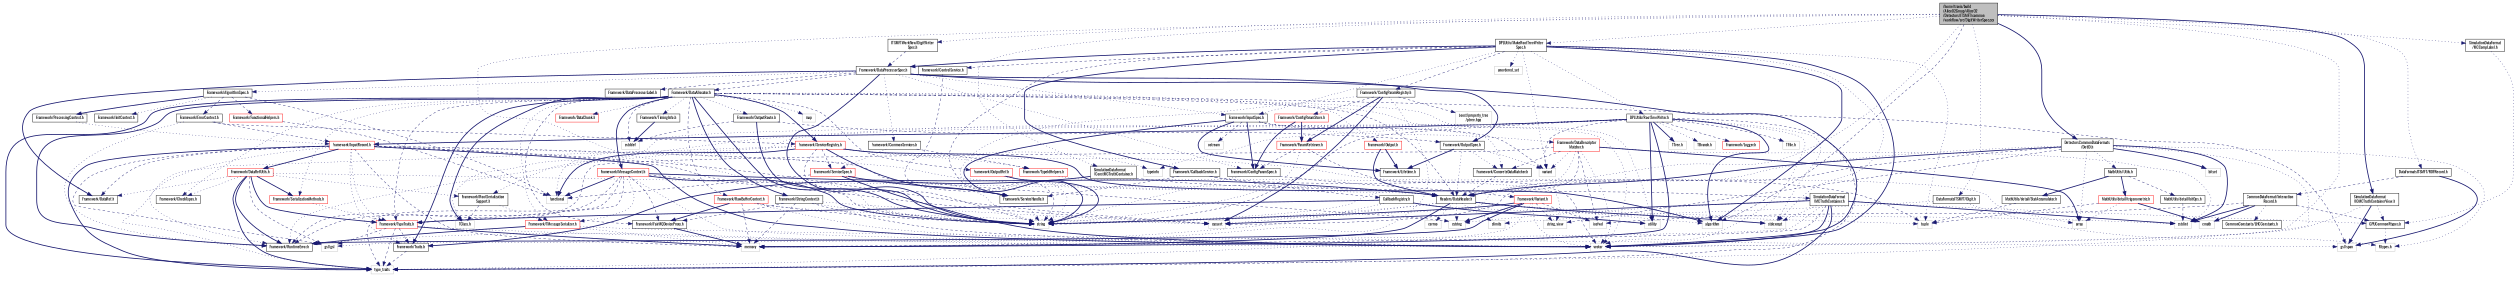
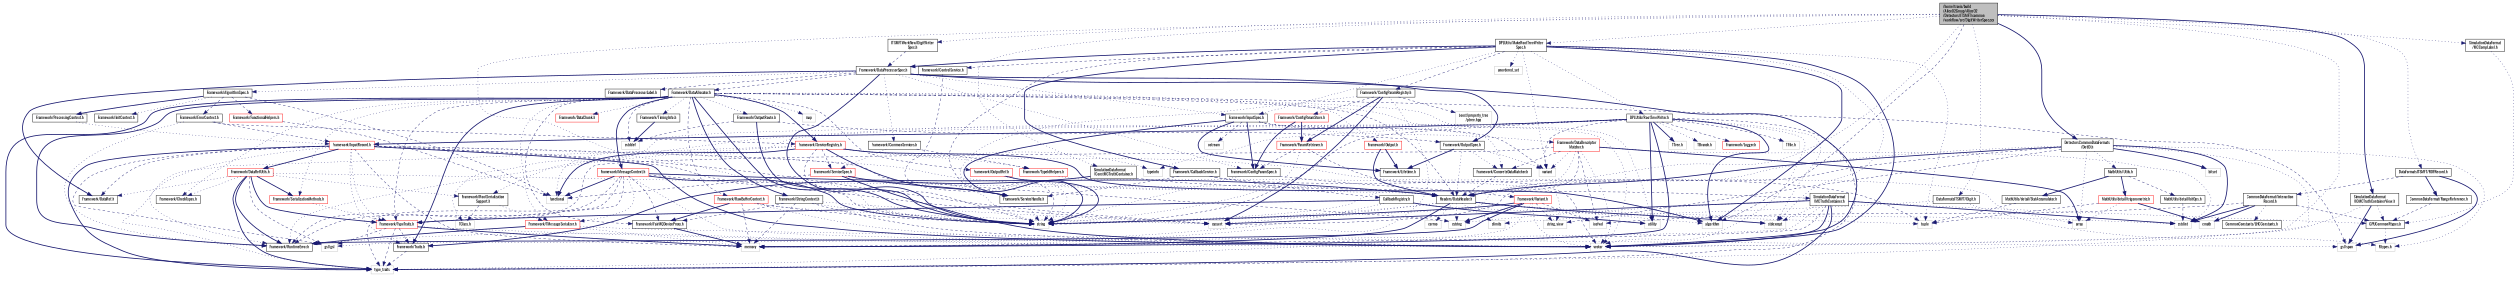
(527, 111) -> none
none -> (2439, 200)
